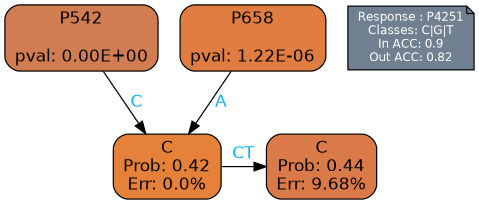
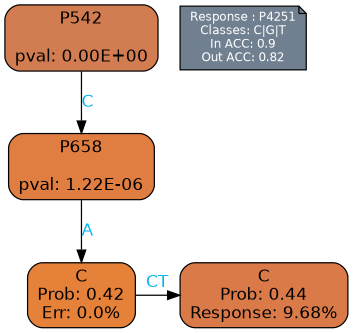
(121, 97) -> (81, 96)
(322, 167) -> (264, 295)
